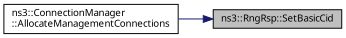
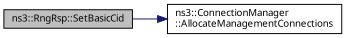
(191, 19) -> (145, 19)
